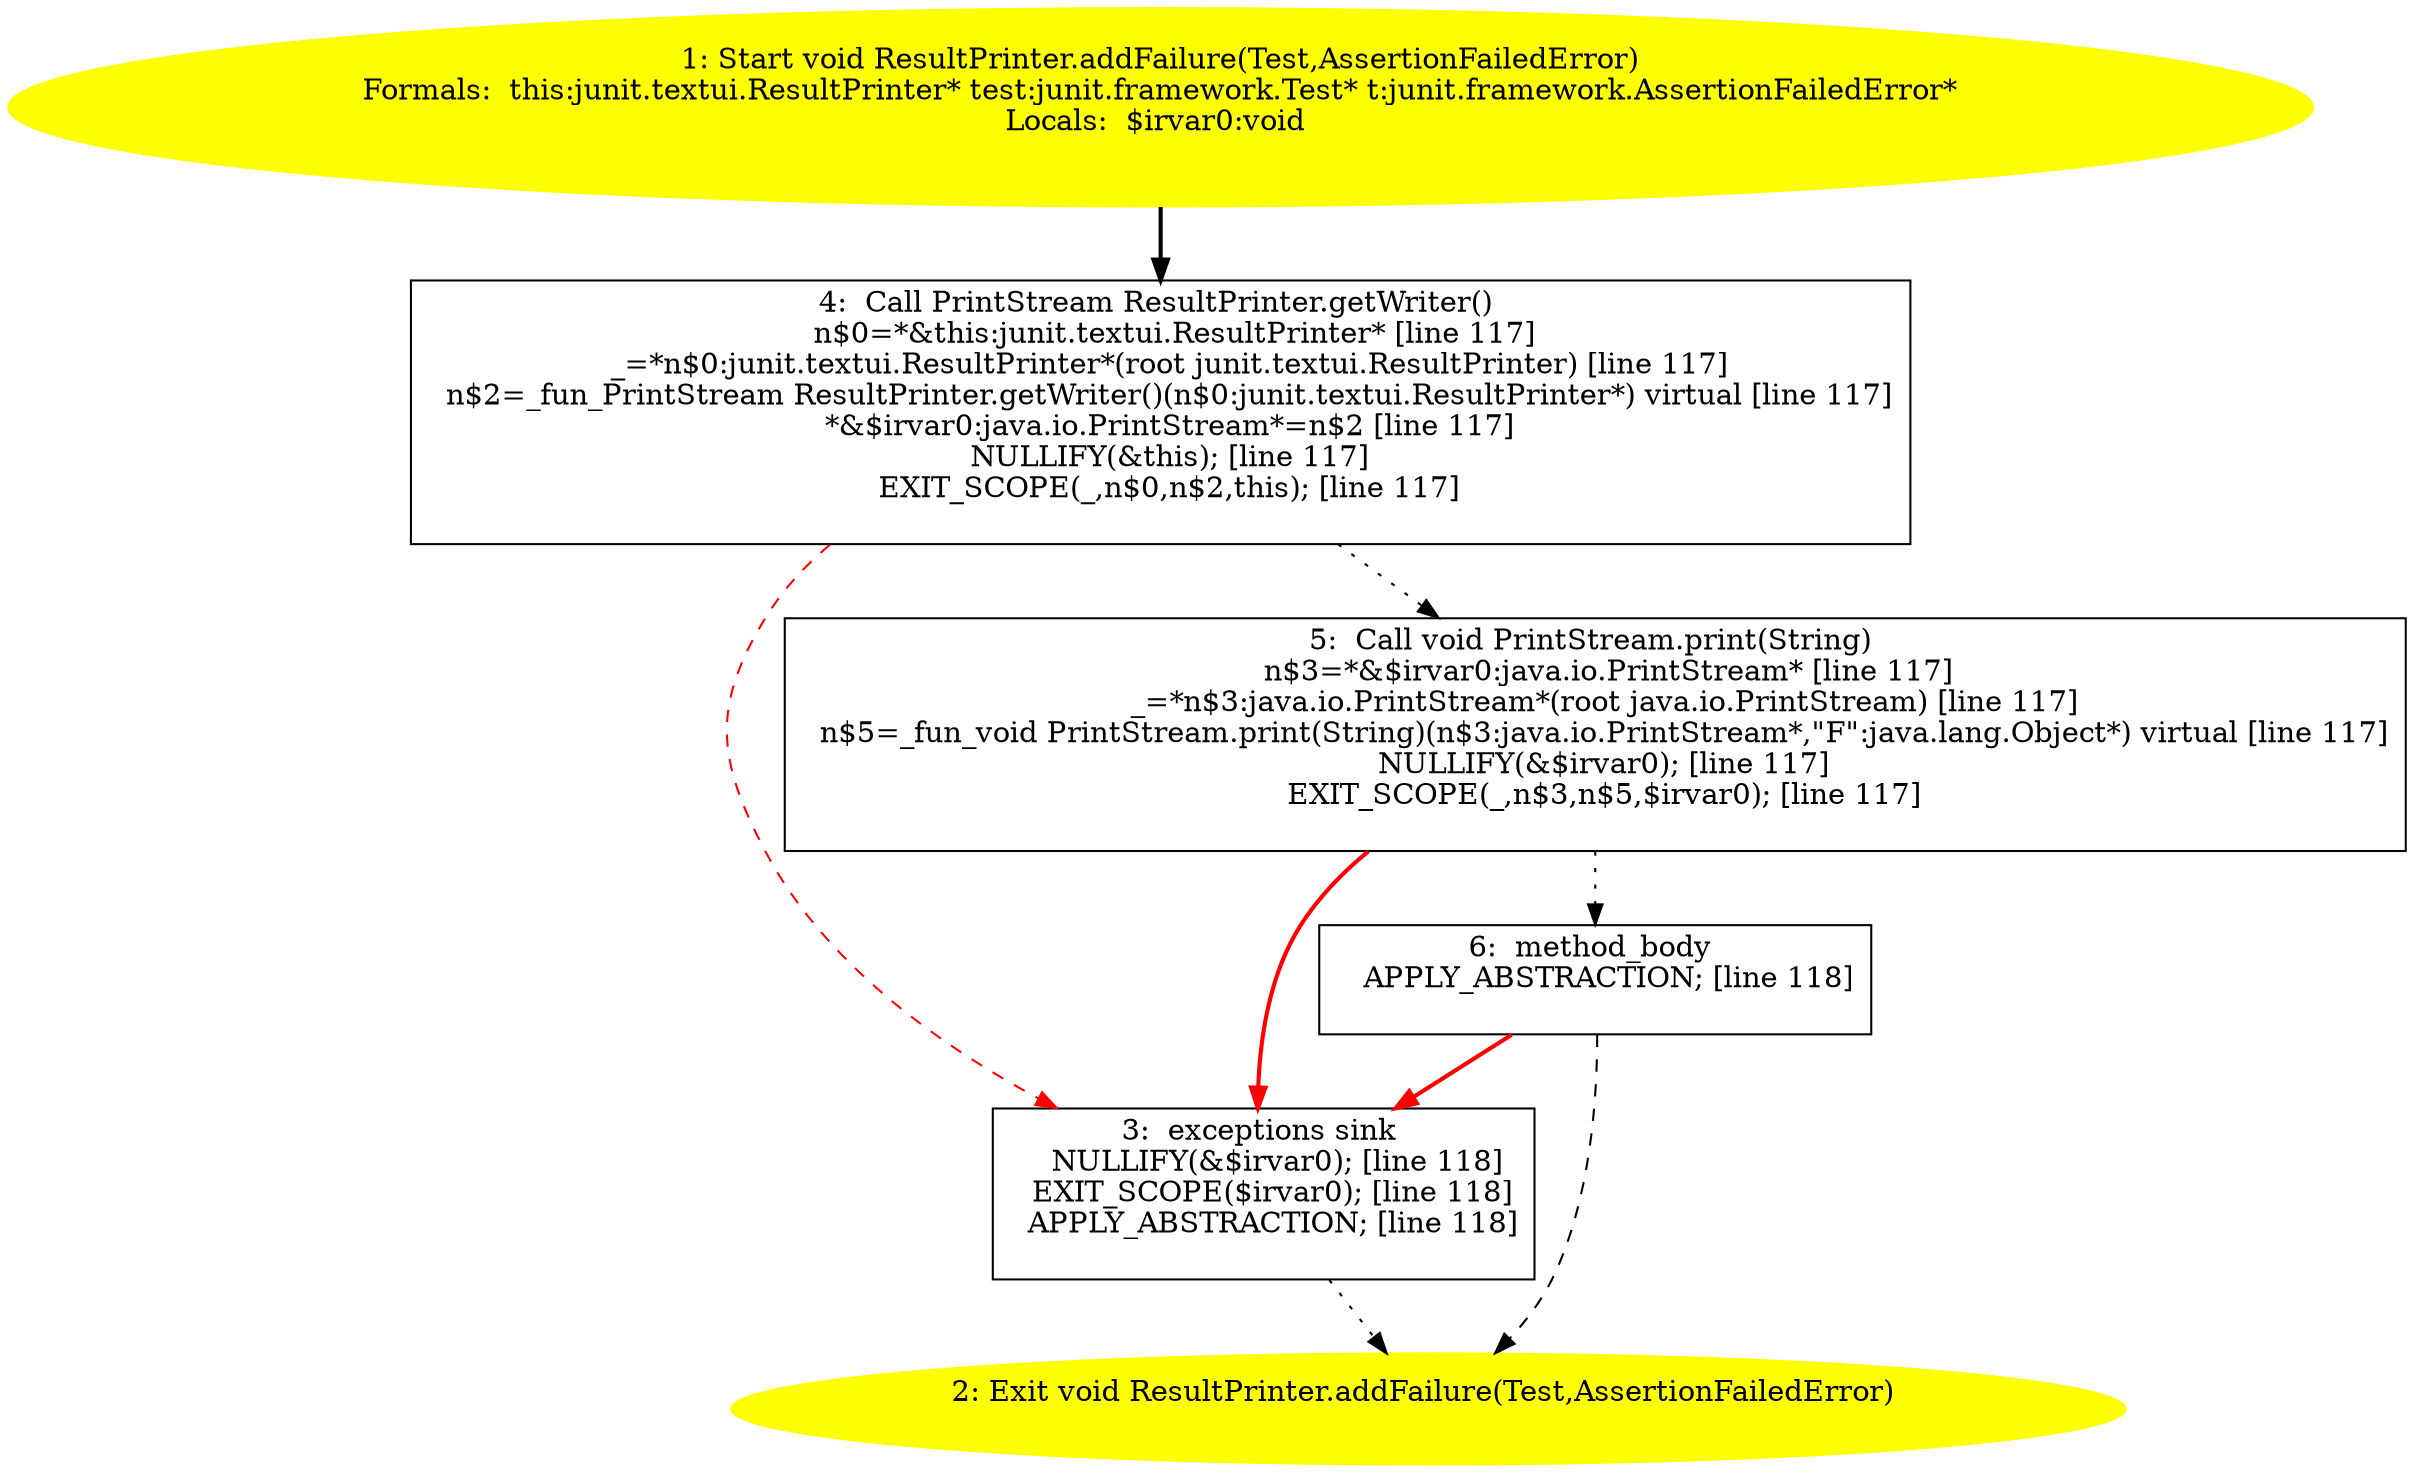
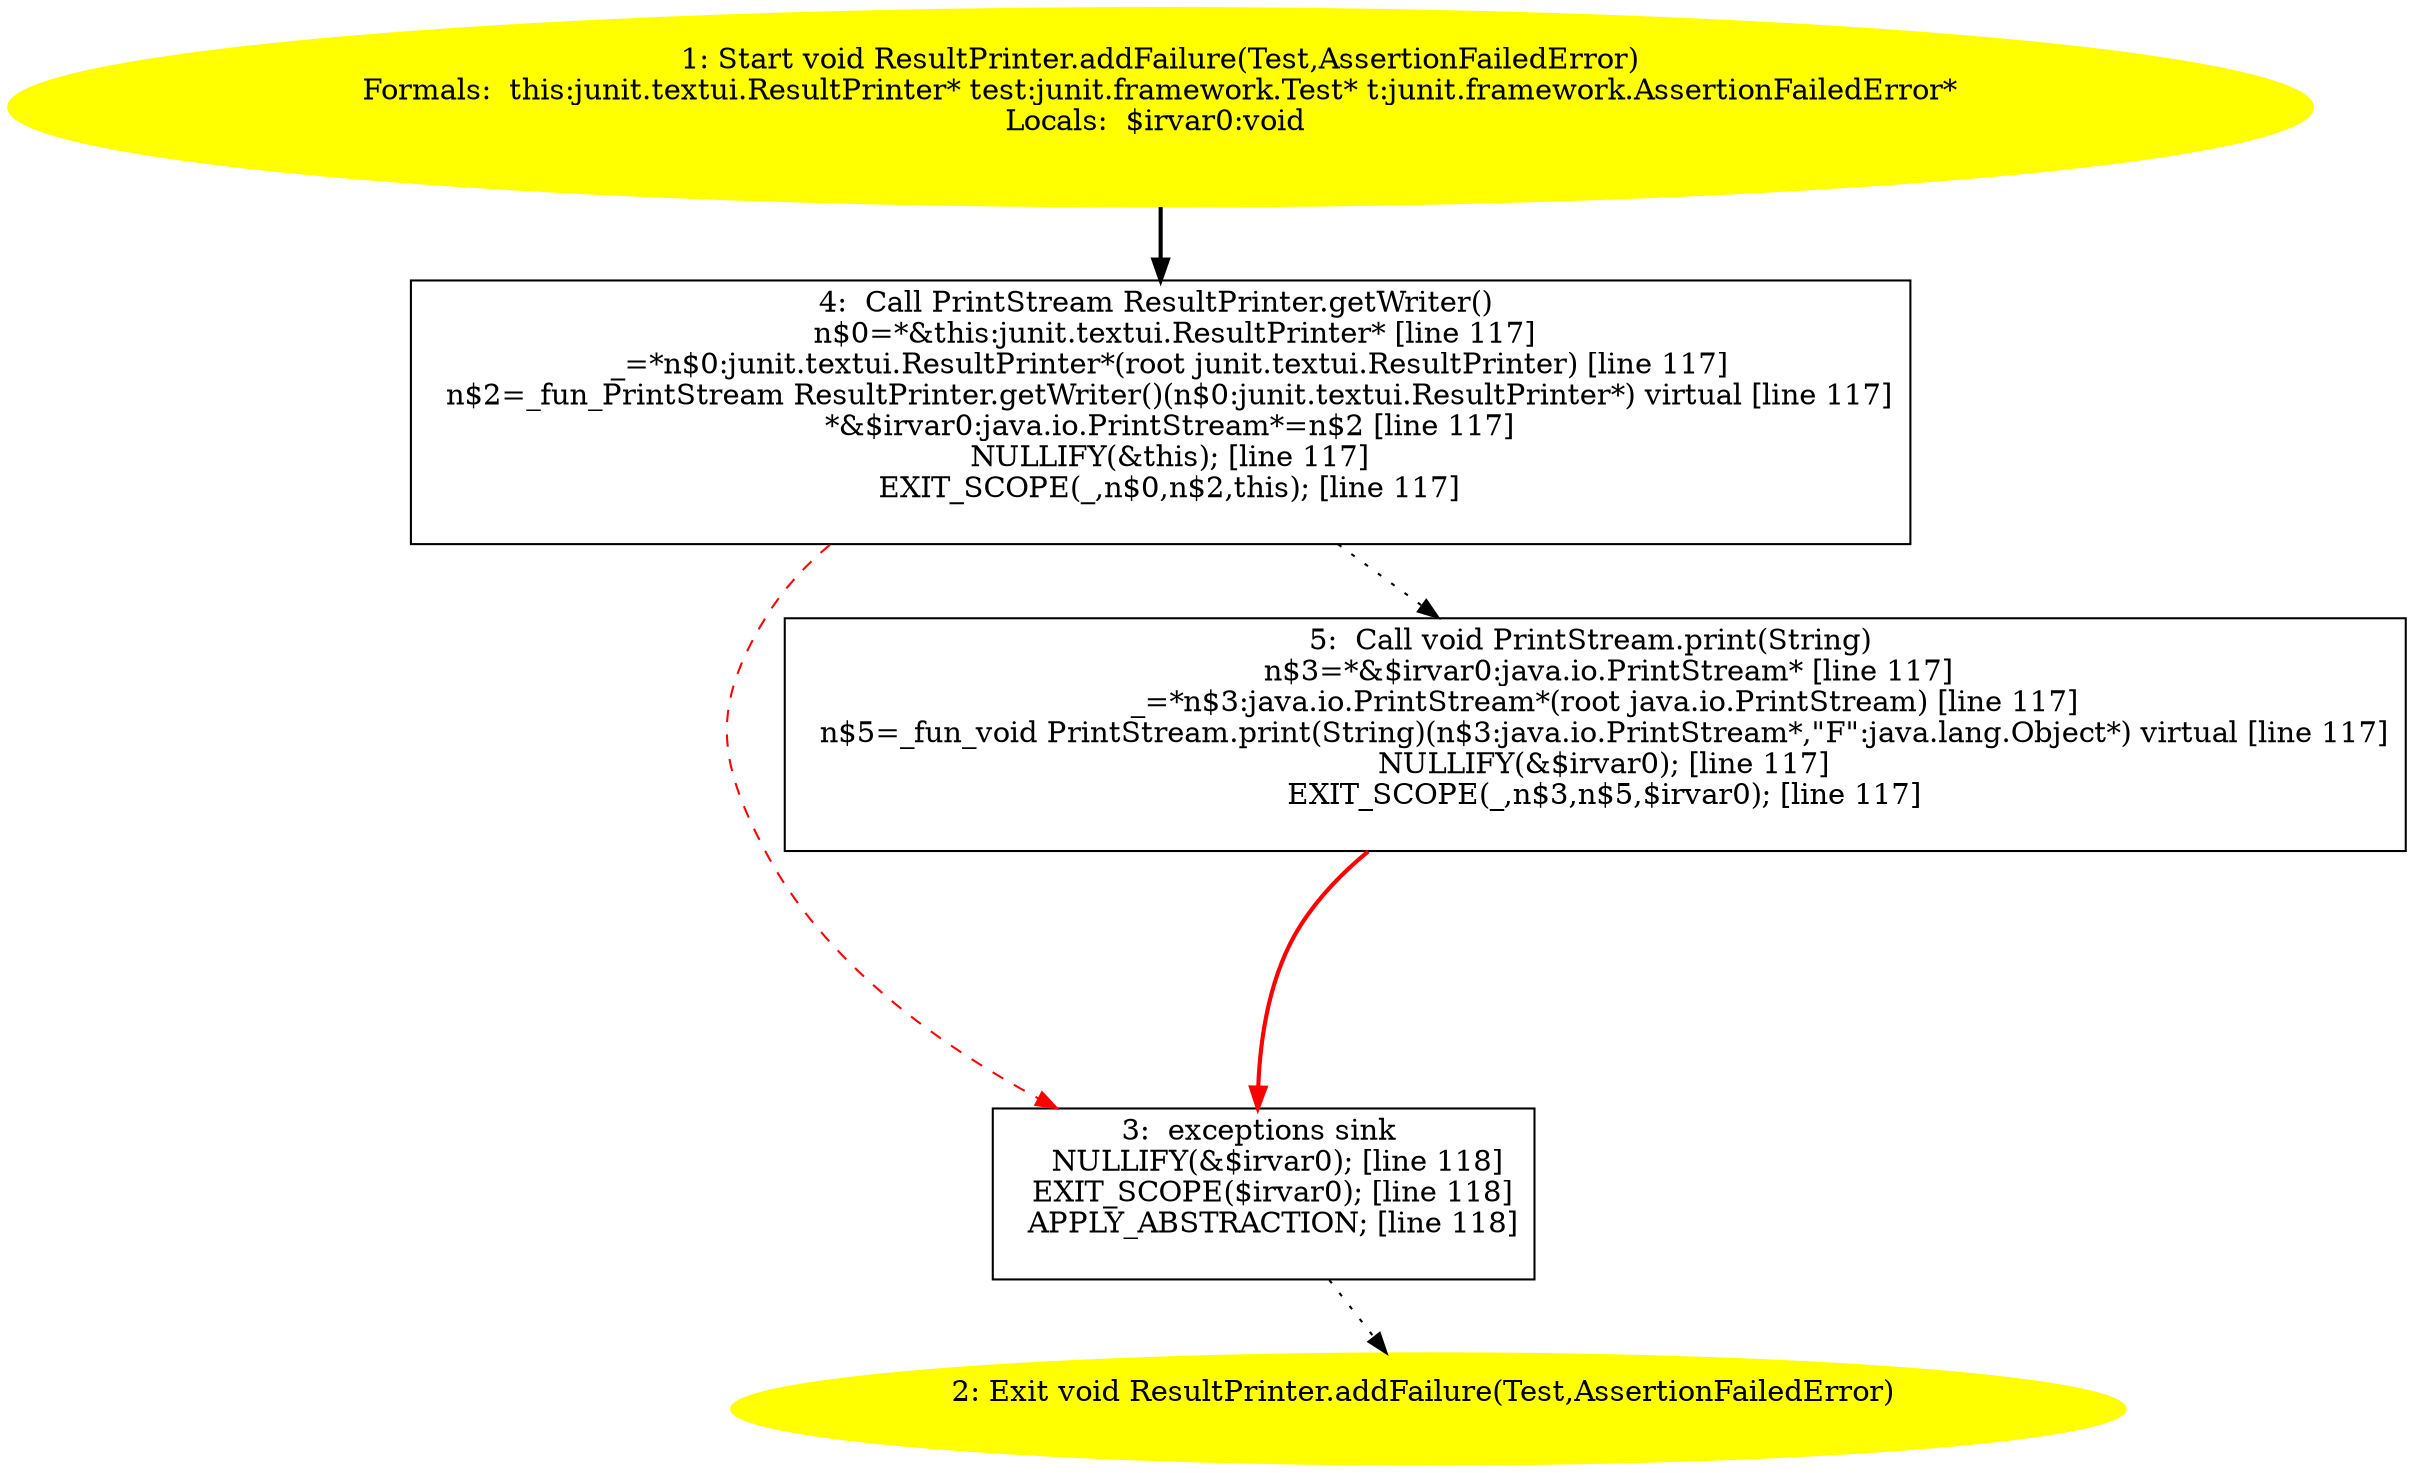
(1595, 980) -> none
